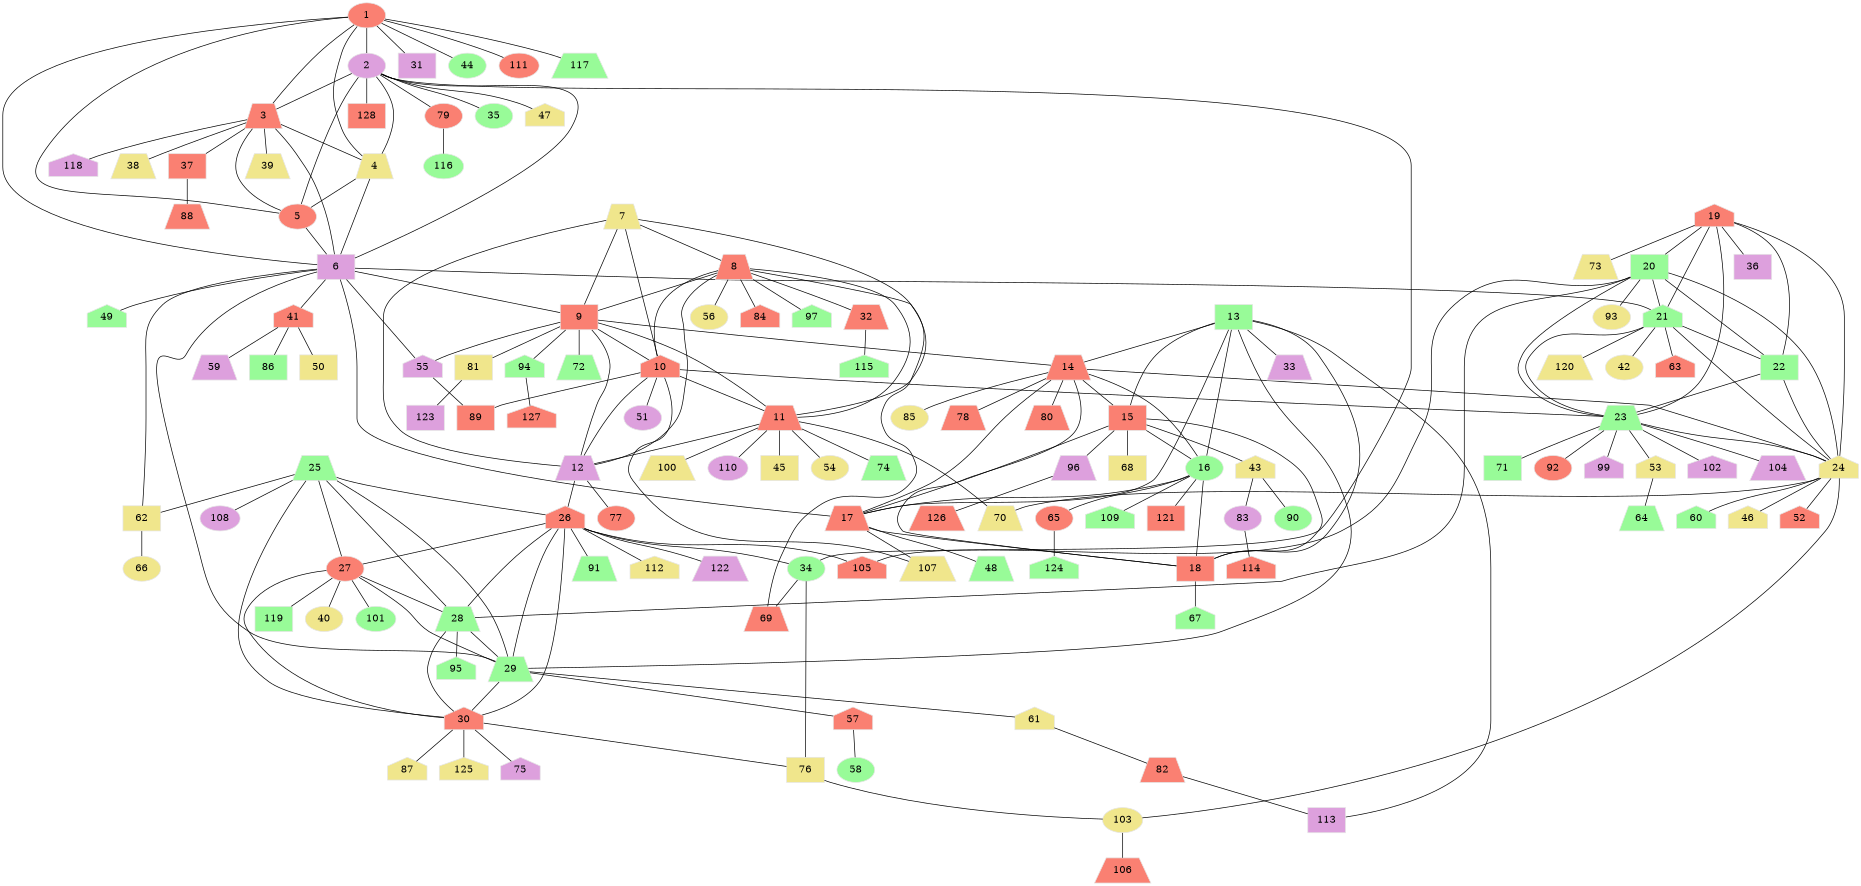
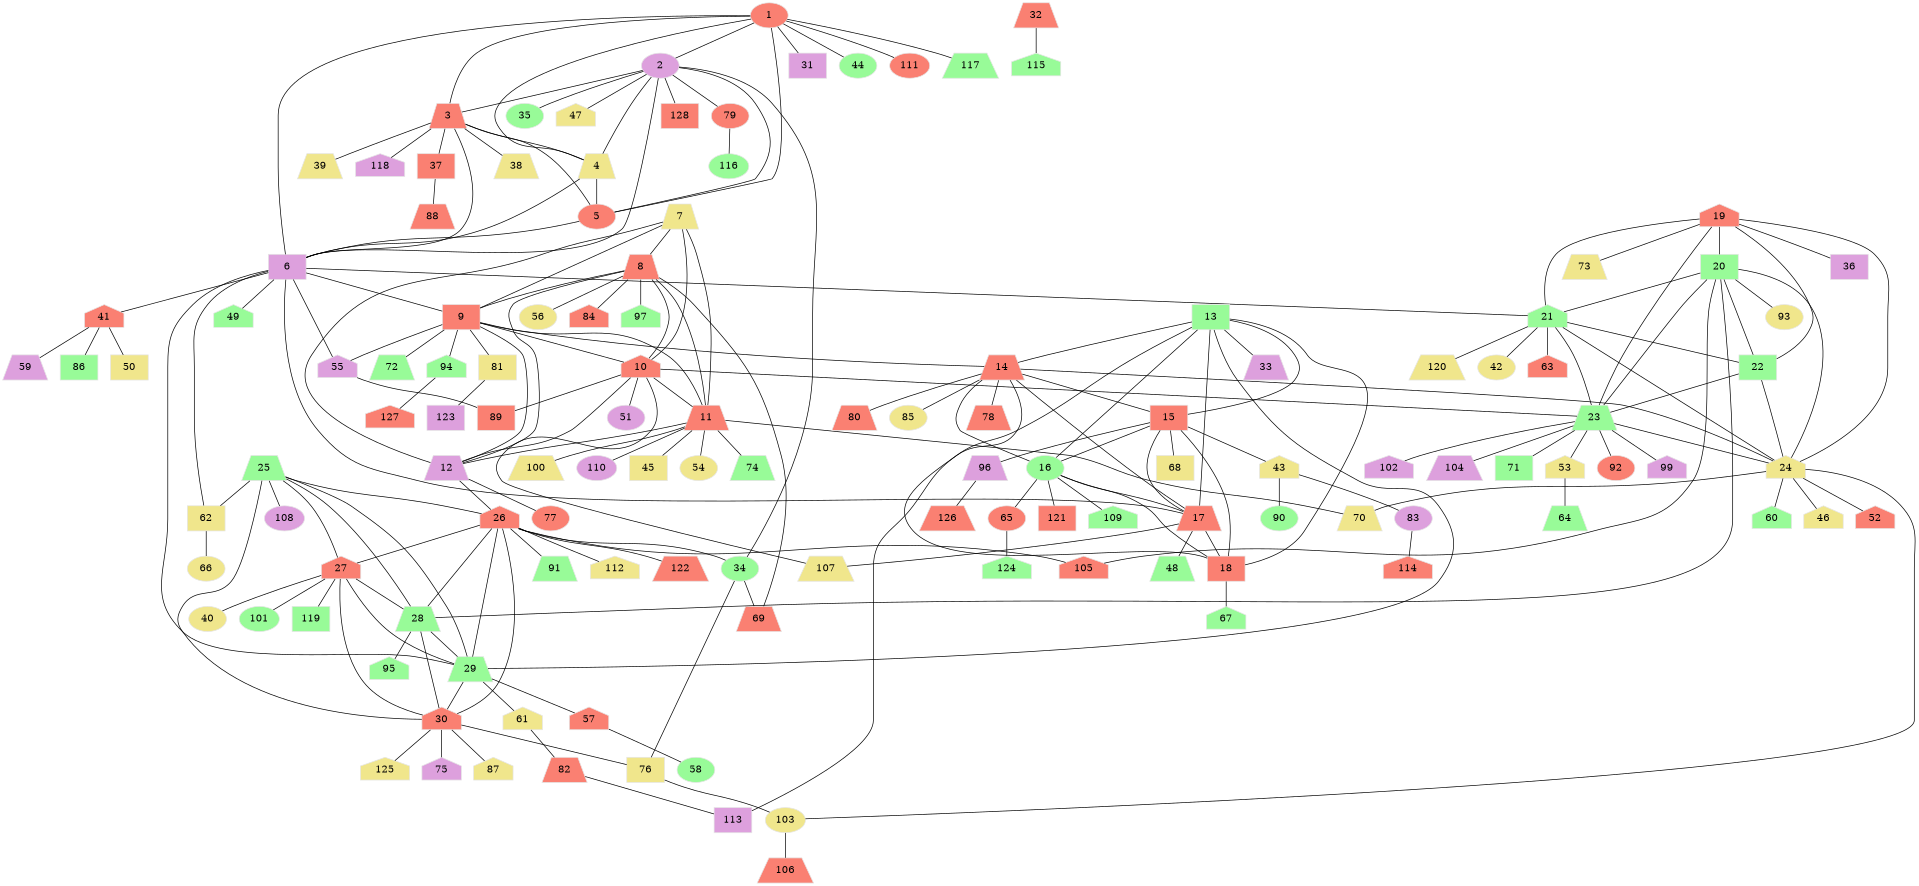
(801, 291) -> none
(345, 569) -> (341, 569)
(720, 569) -> (681, 569)
